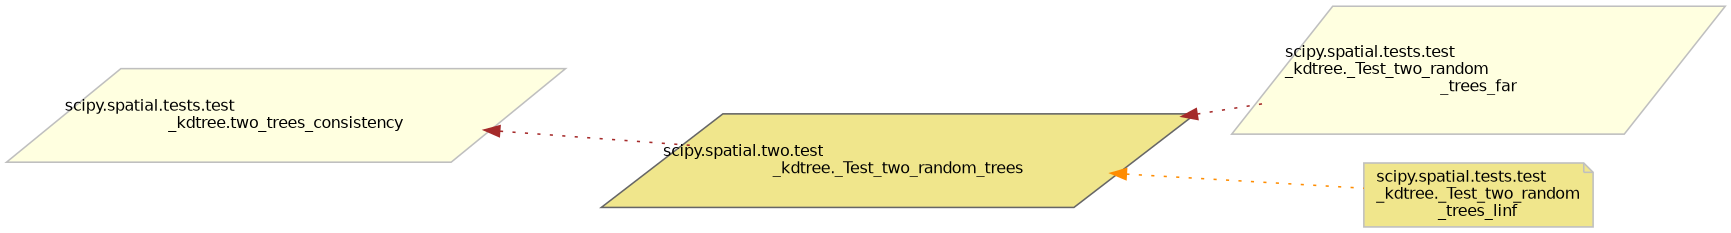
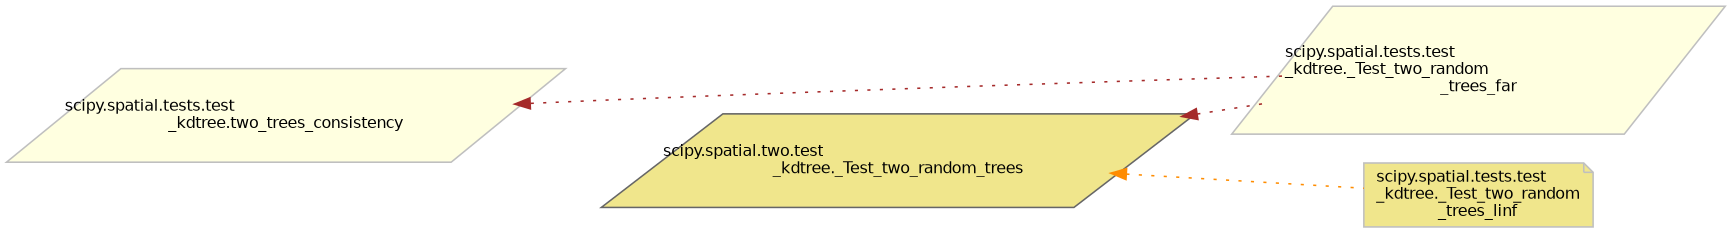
(595, 138) -> (908, 89)
